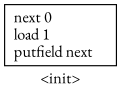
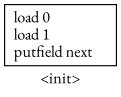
(61, 35) -> (61, 35)
